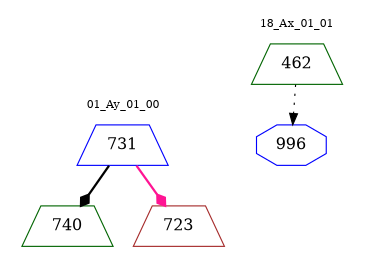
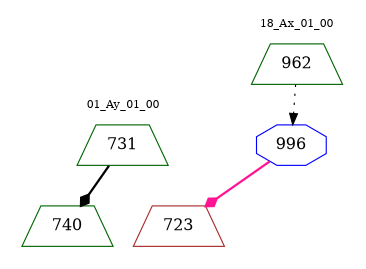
(297, 24) -> (297, 24)
(297, 64) -> (297, 64)
(123, 145) -> (123, 145)
(147, 180) -> (241, 182)
